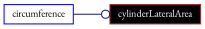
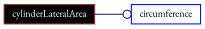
(87, 14) -> (109, 14)
